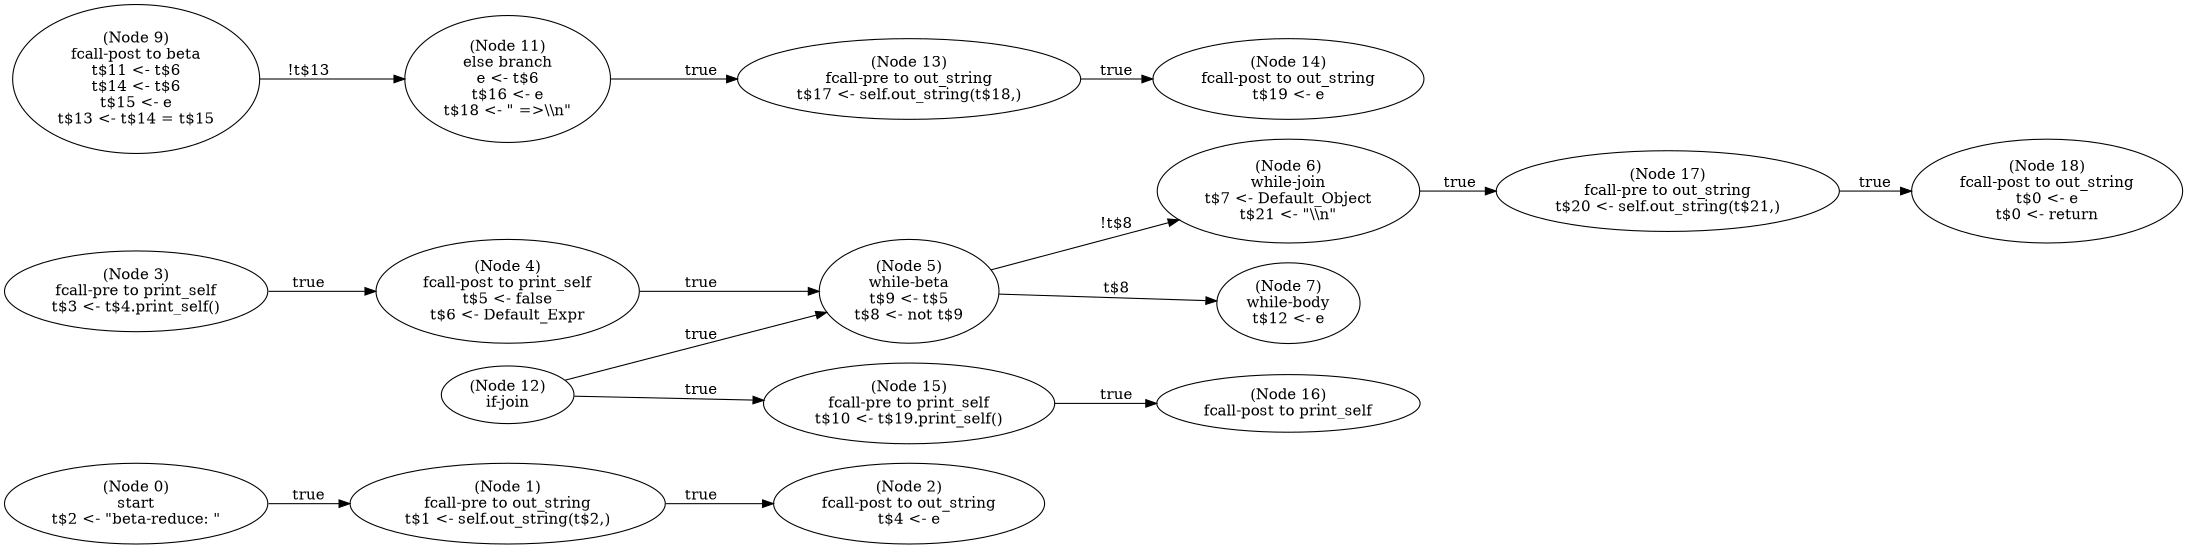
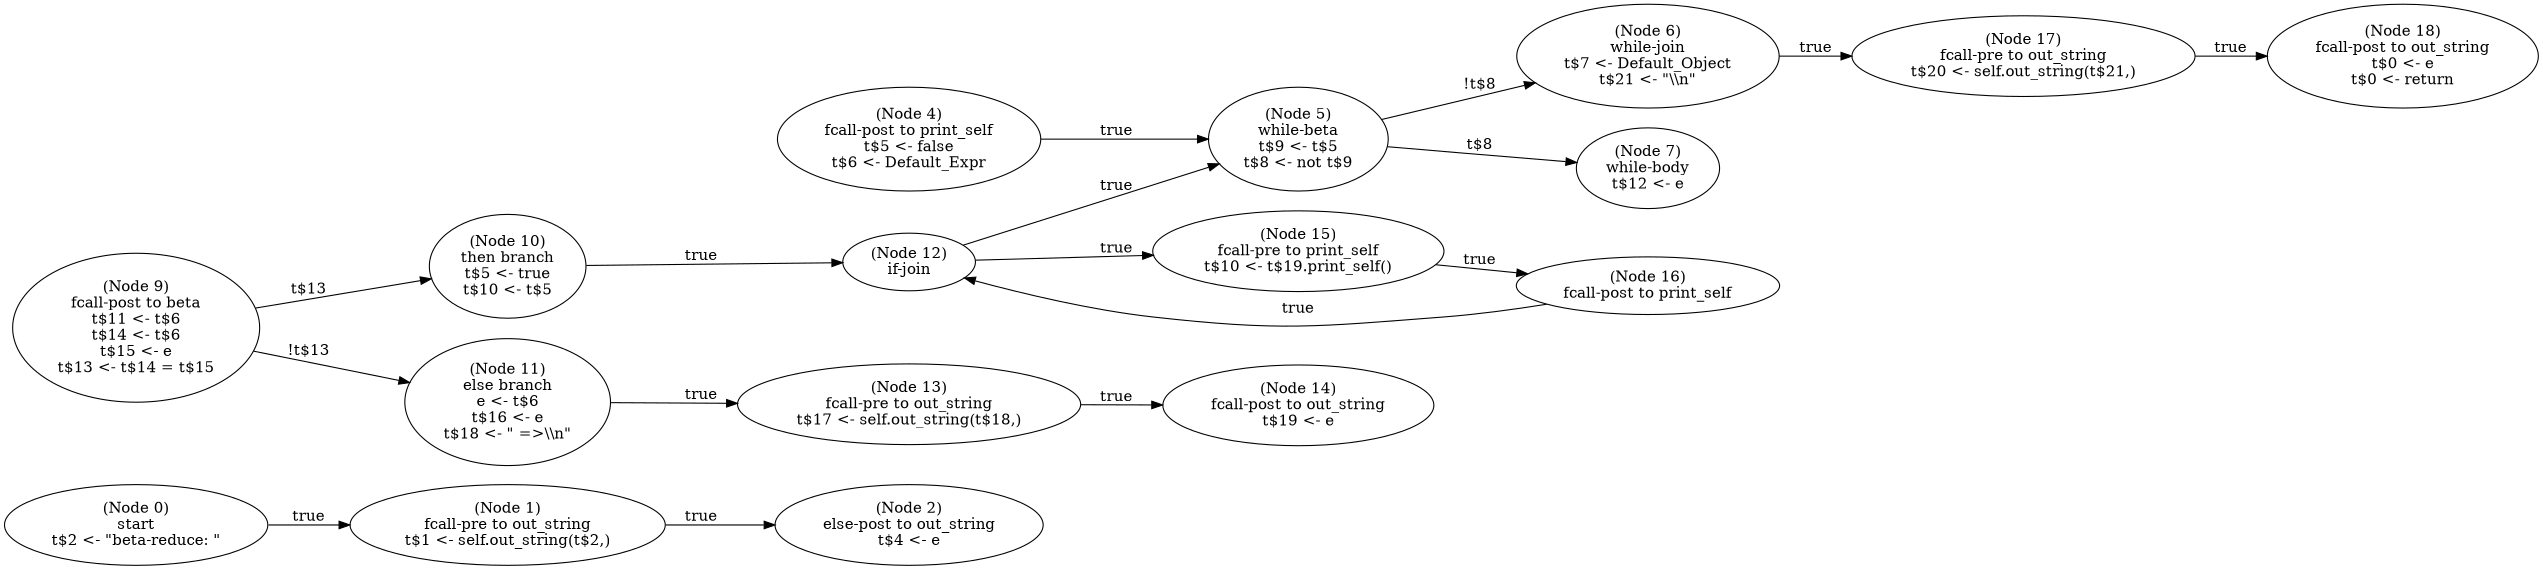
none -> (508, 266)
(136, 291) -> none
none -> (1259, 326)
(909, 504) -> (909, 525)
